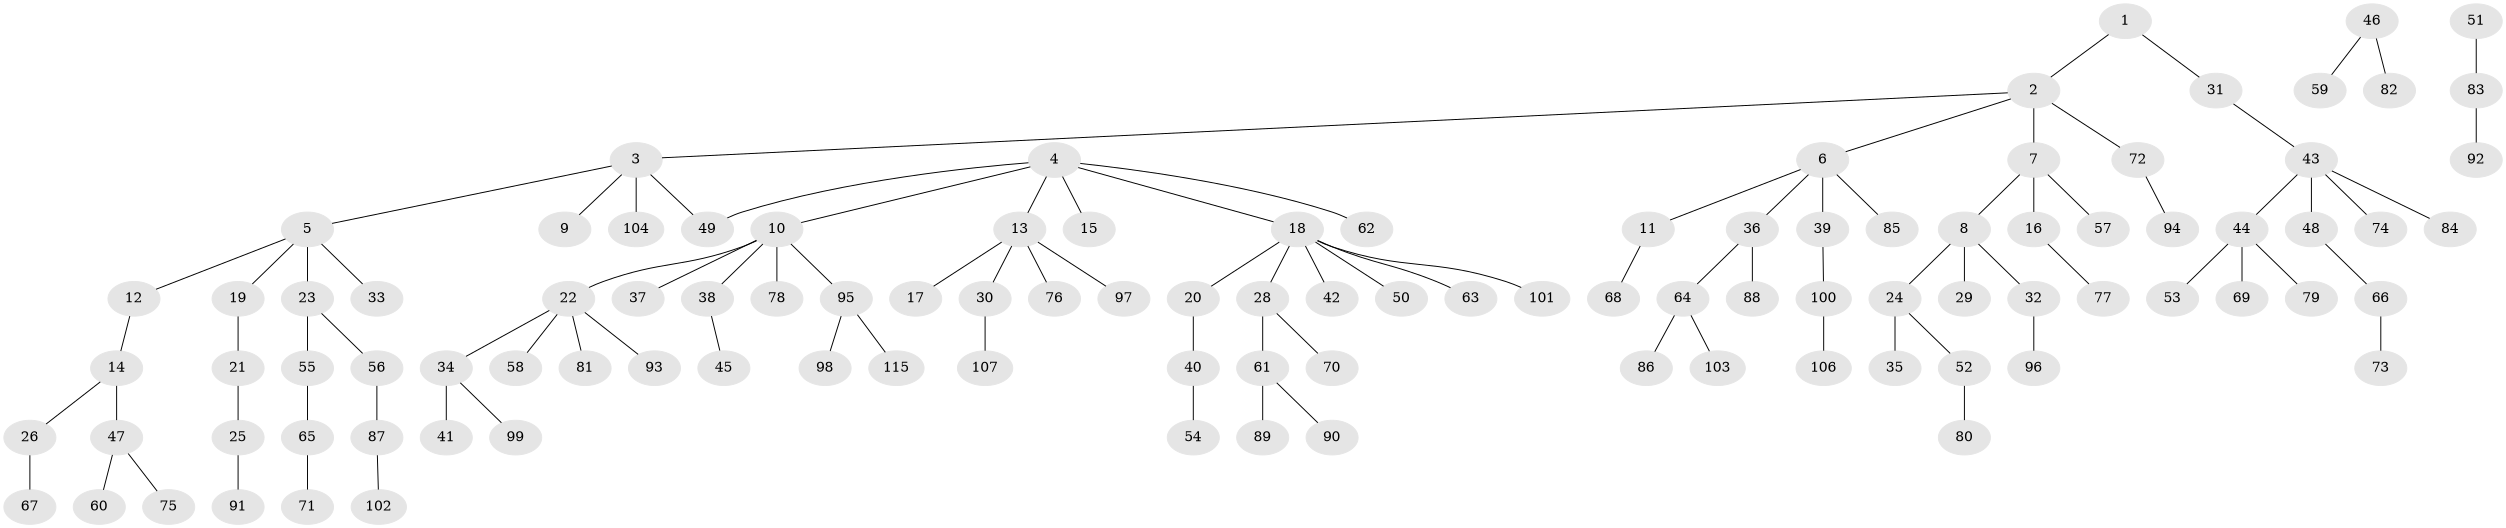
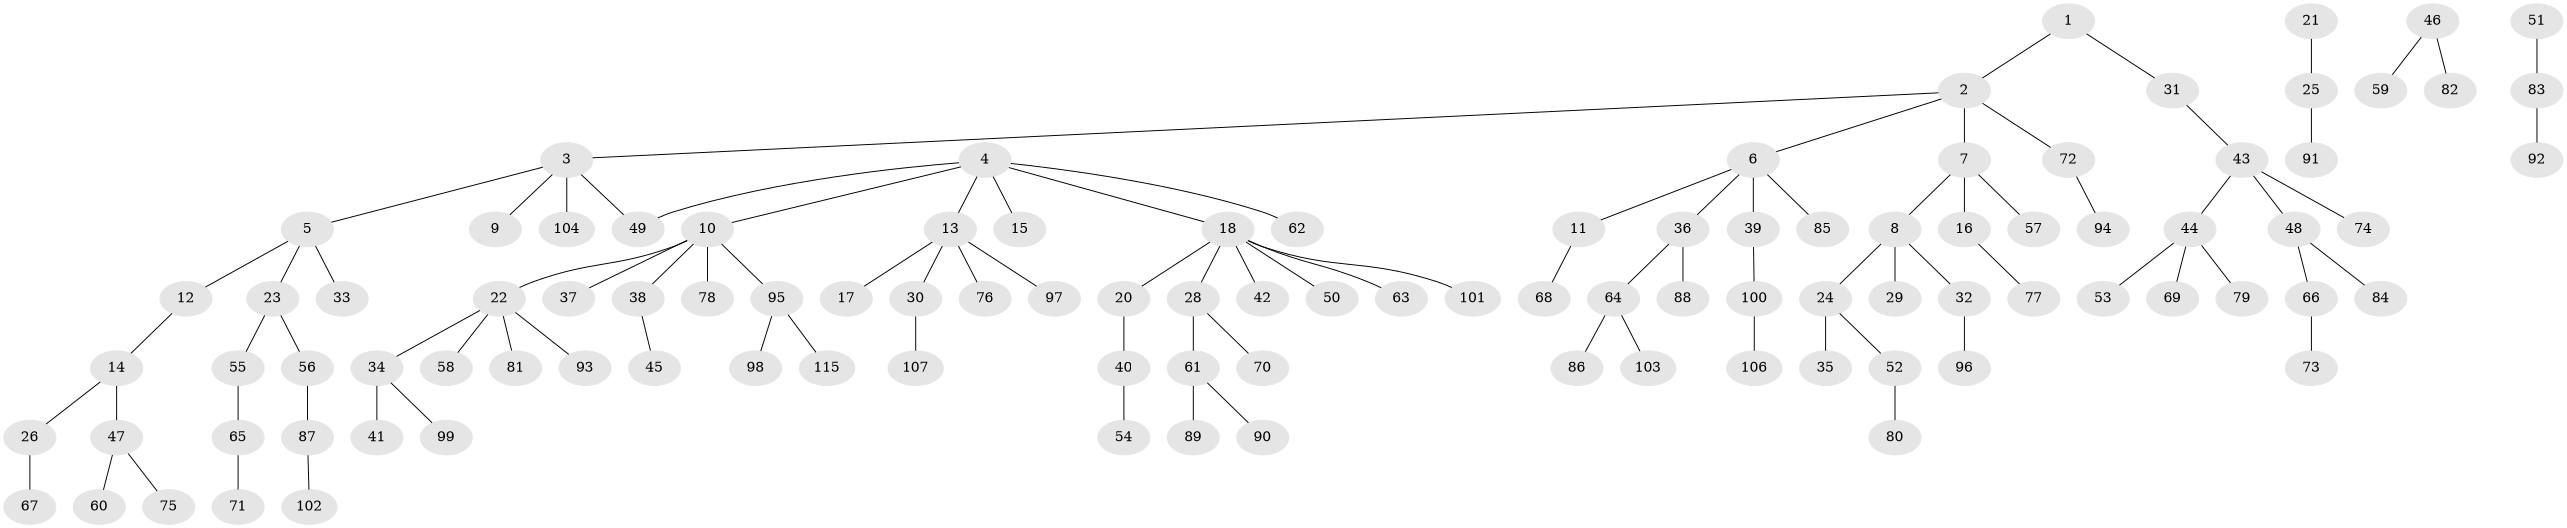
(2381, 195) -> (2337, 264)
(238, 299) -> none
